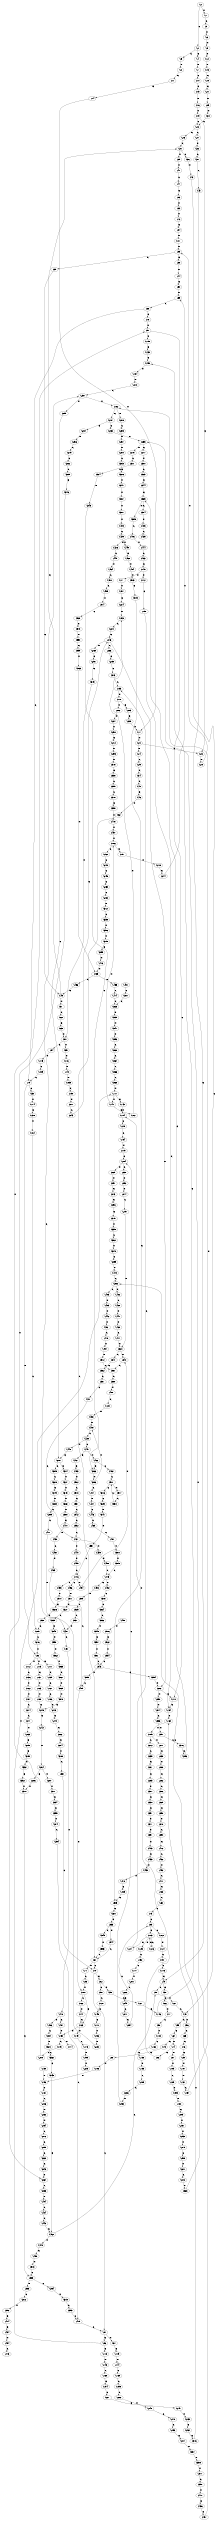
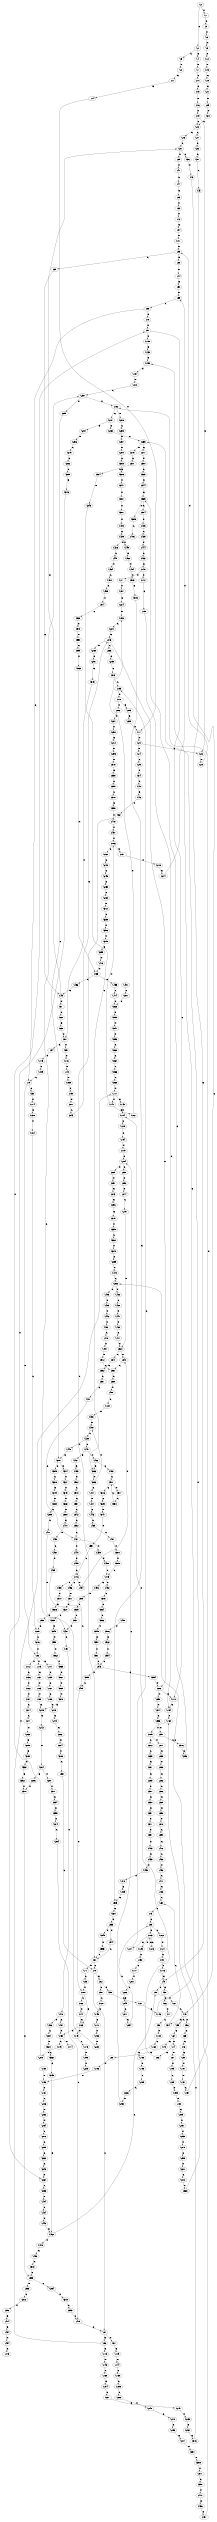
(137, 542) -> (143, 542)
none -> (168, 2025)
